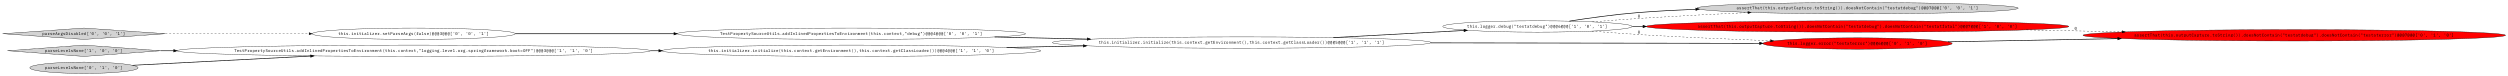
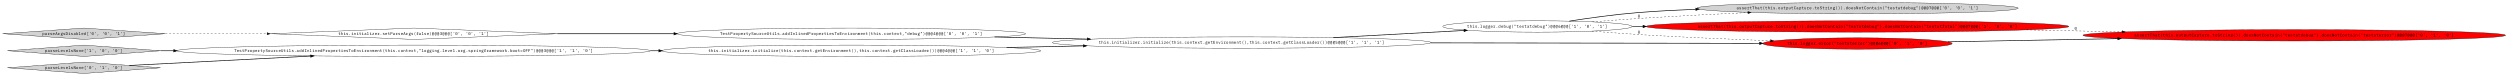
(414, 34) -> (414, 34)
(84, 68) -> (84, 68)
